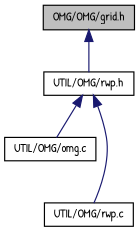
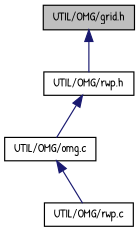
(89, 18) -> (89, 18)
(107, 155) -> (73, 187)
